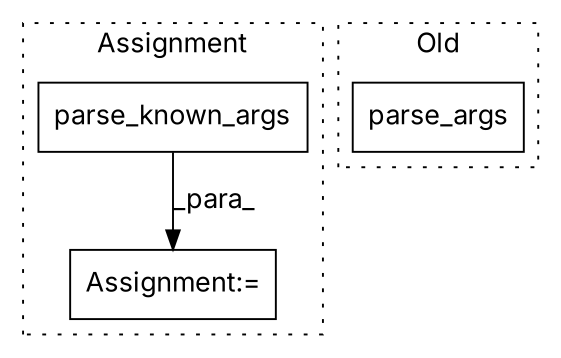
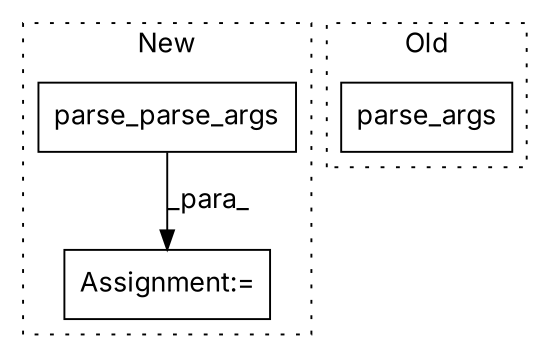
(173, 45) -> (167, 45)
(173, 117) -> (167, 117)
